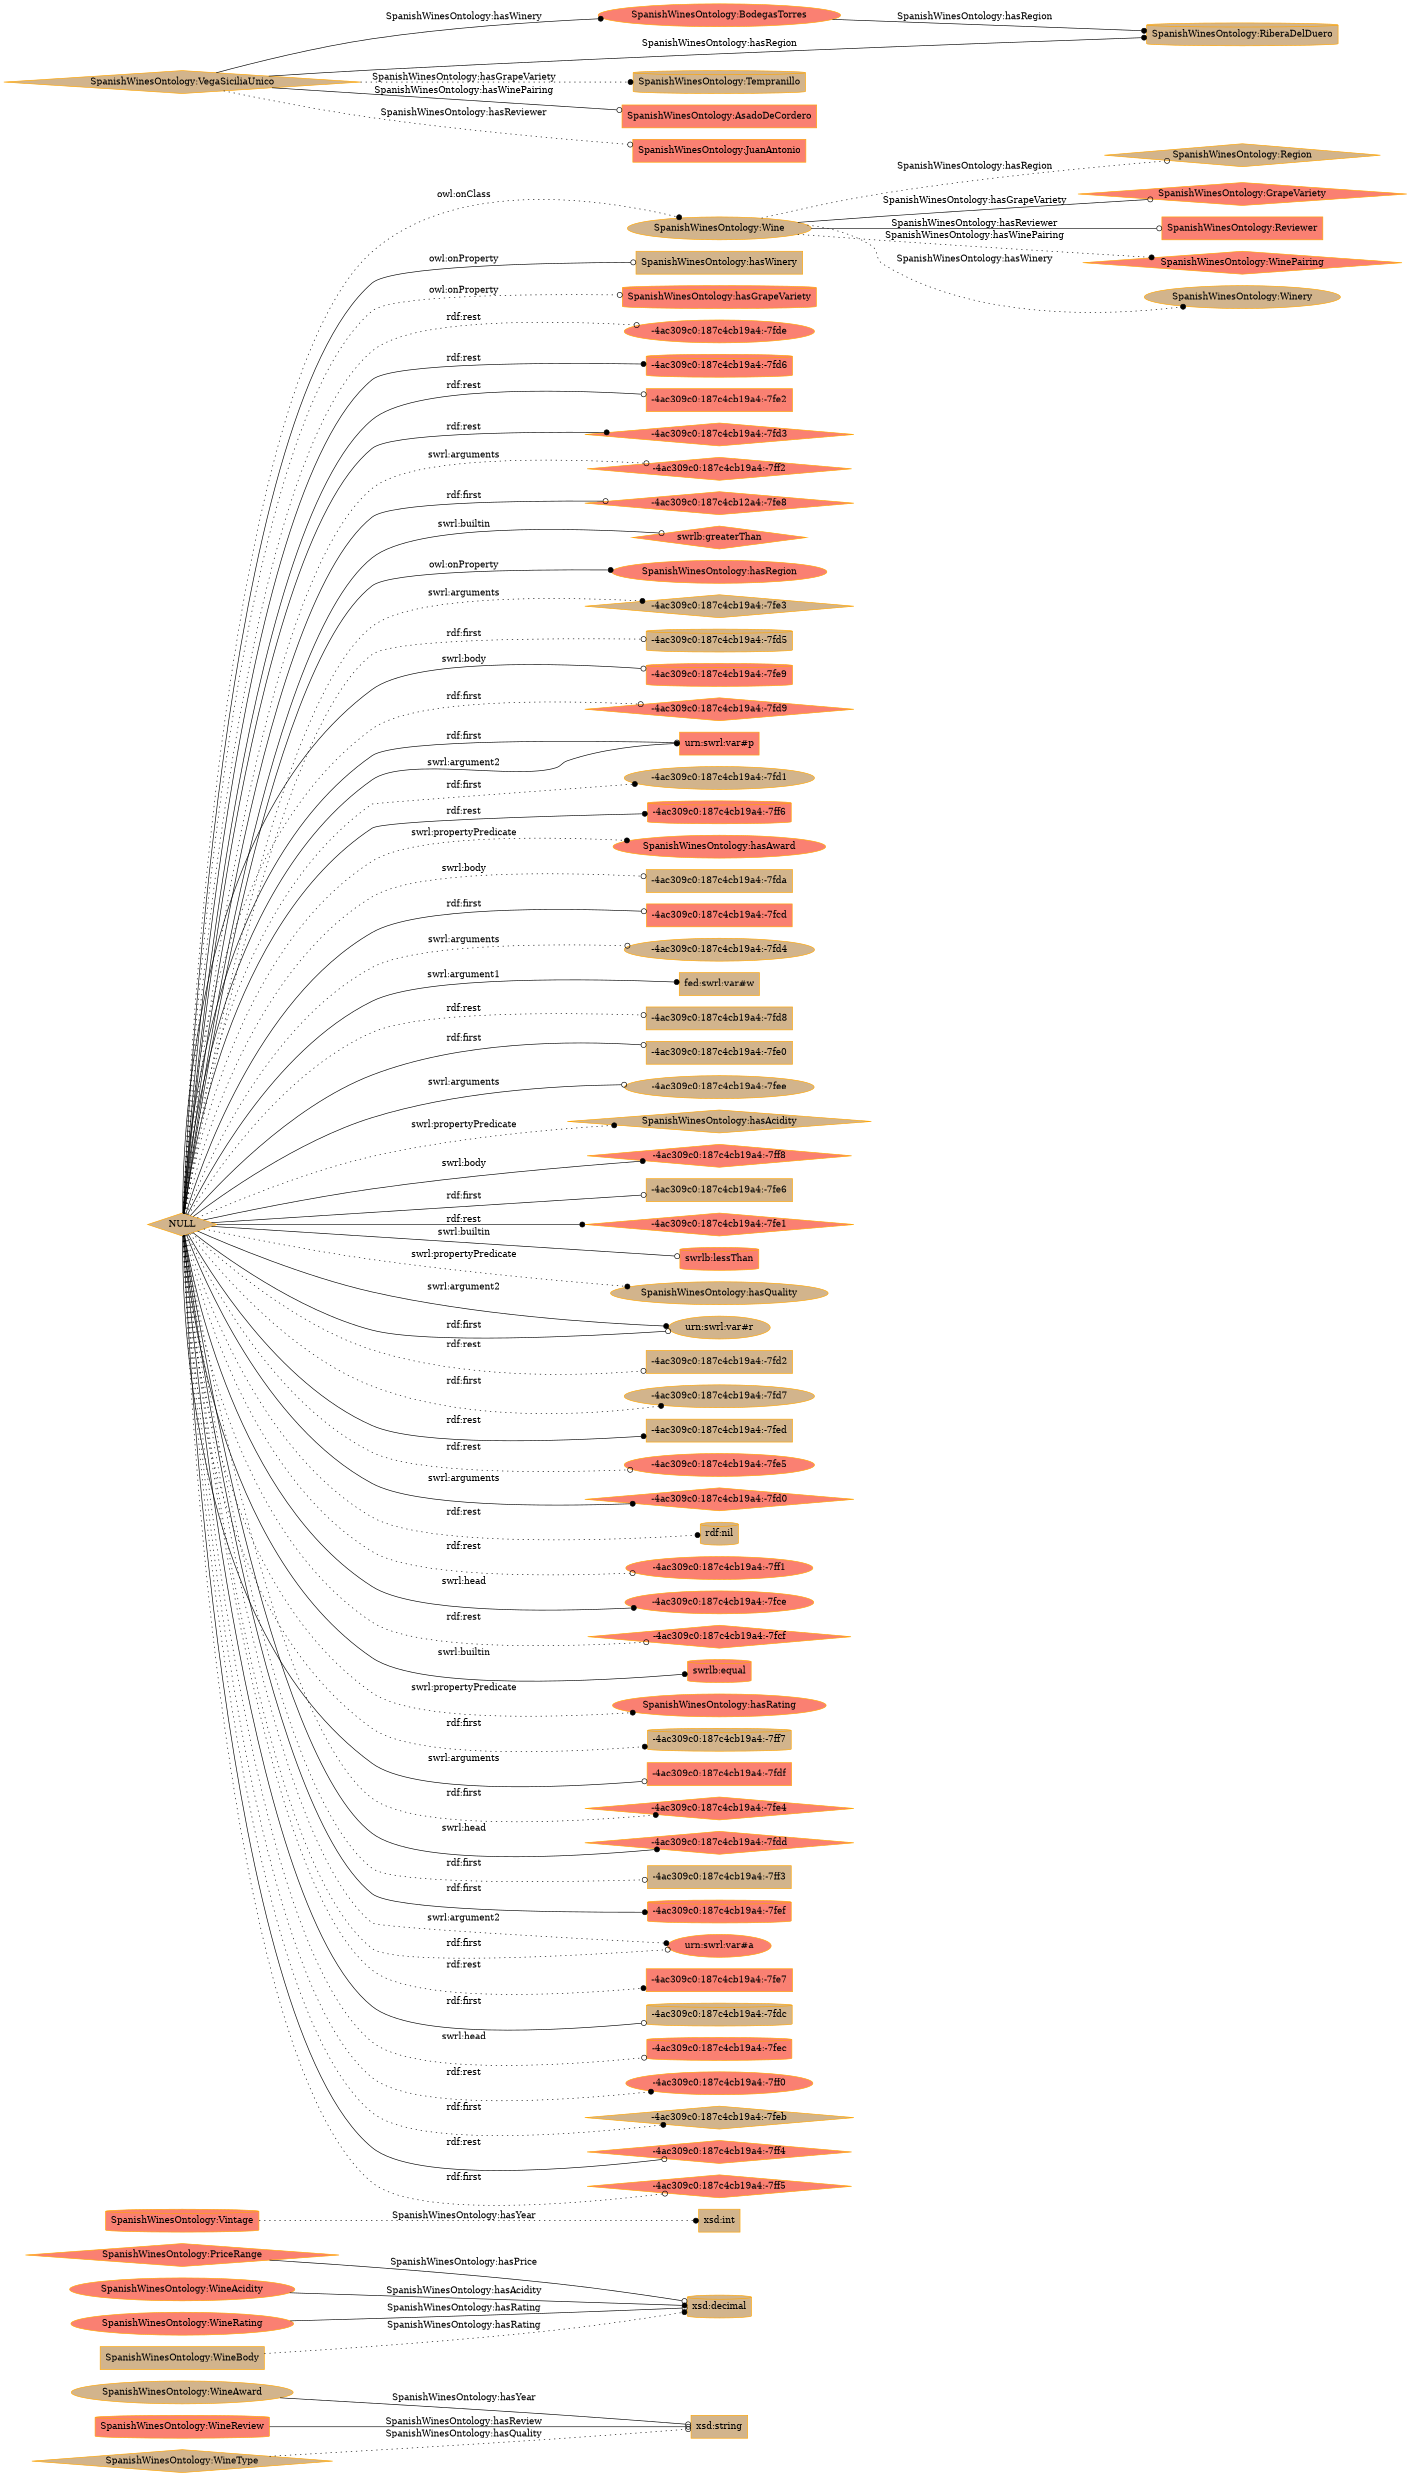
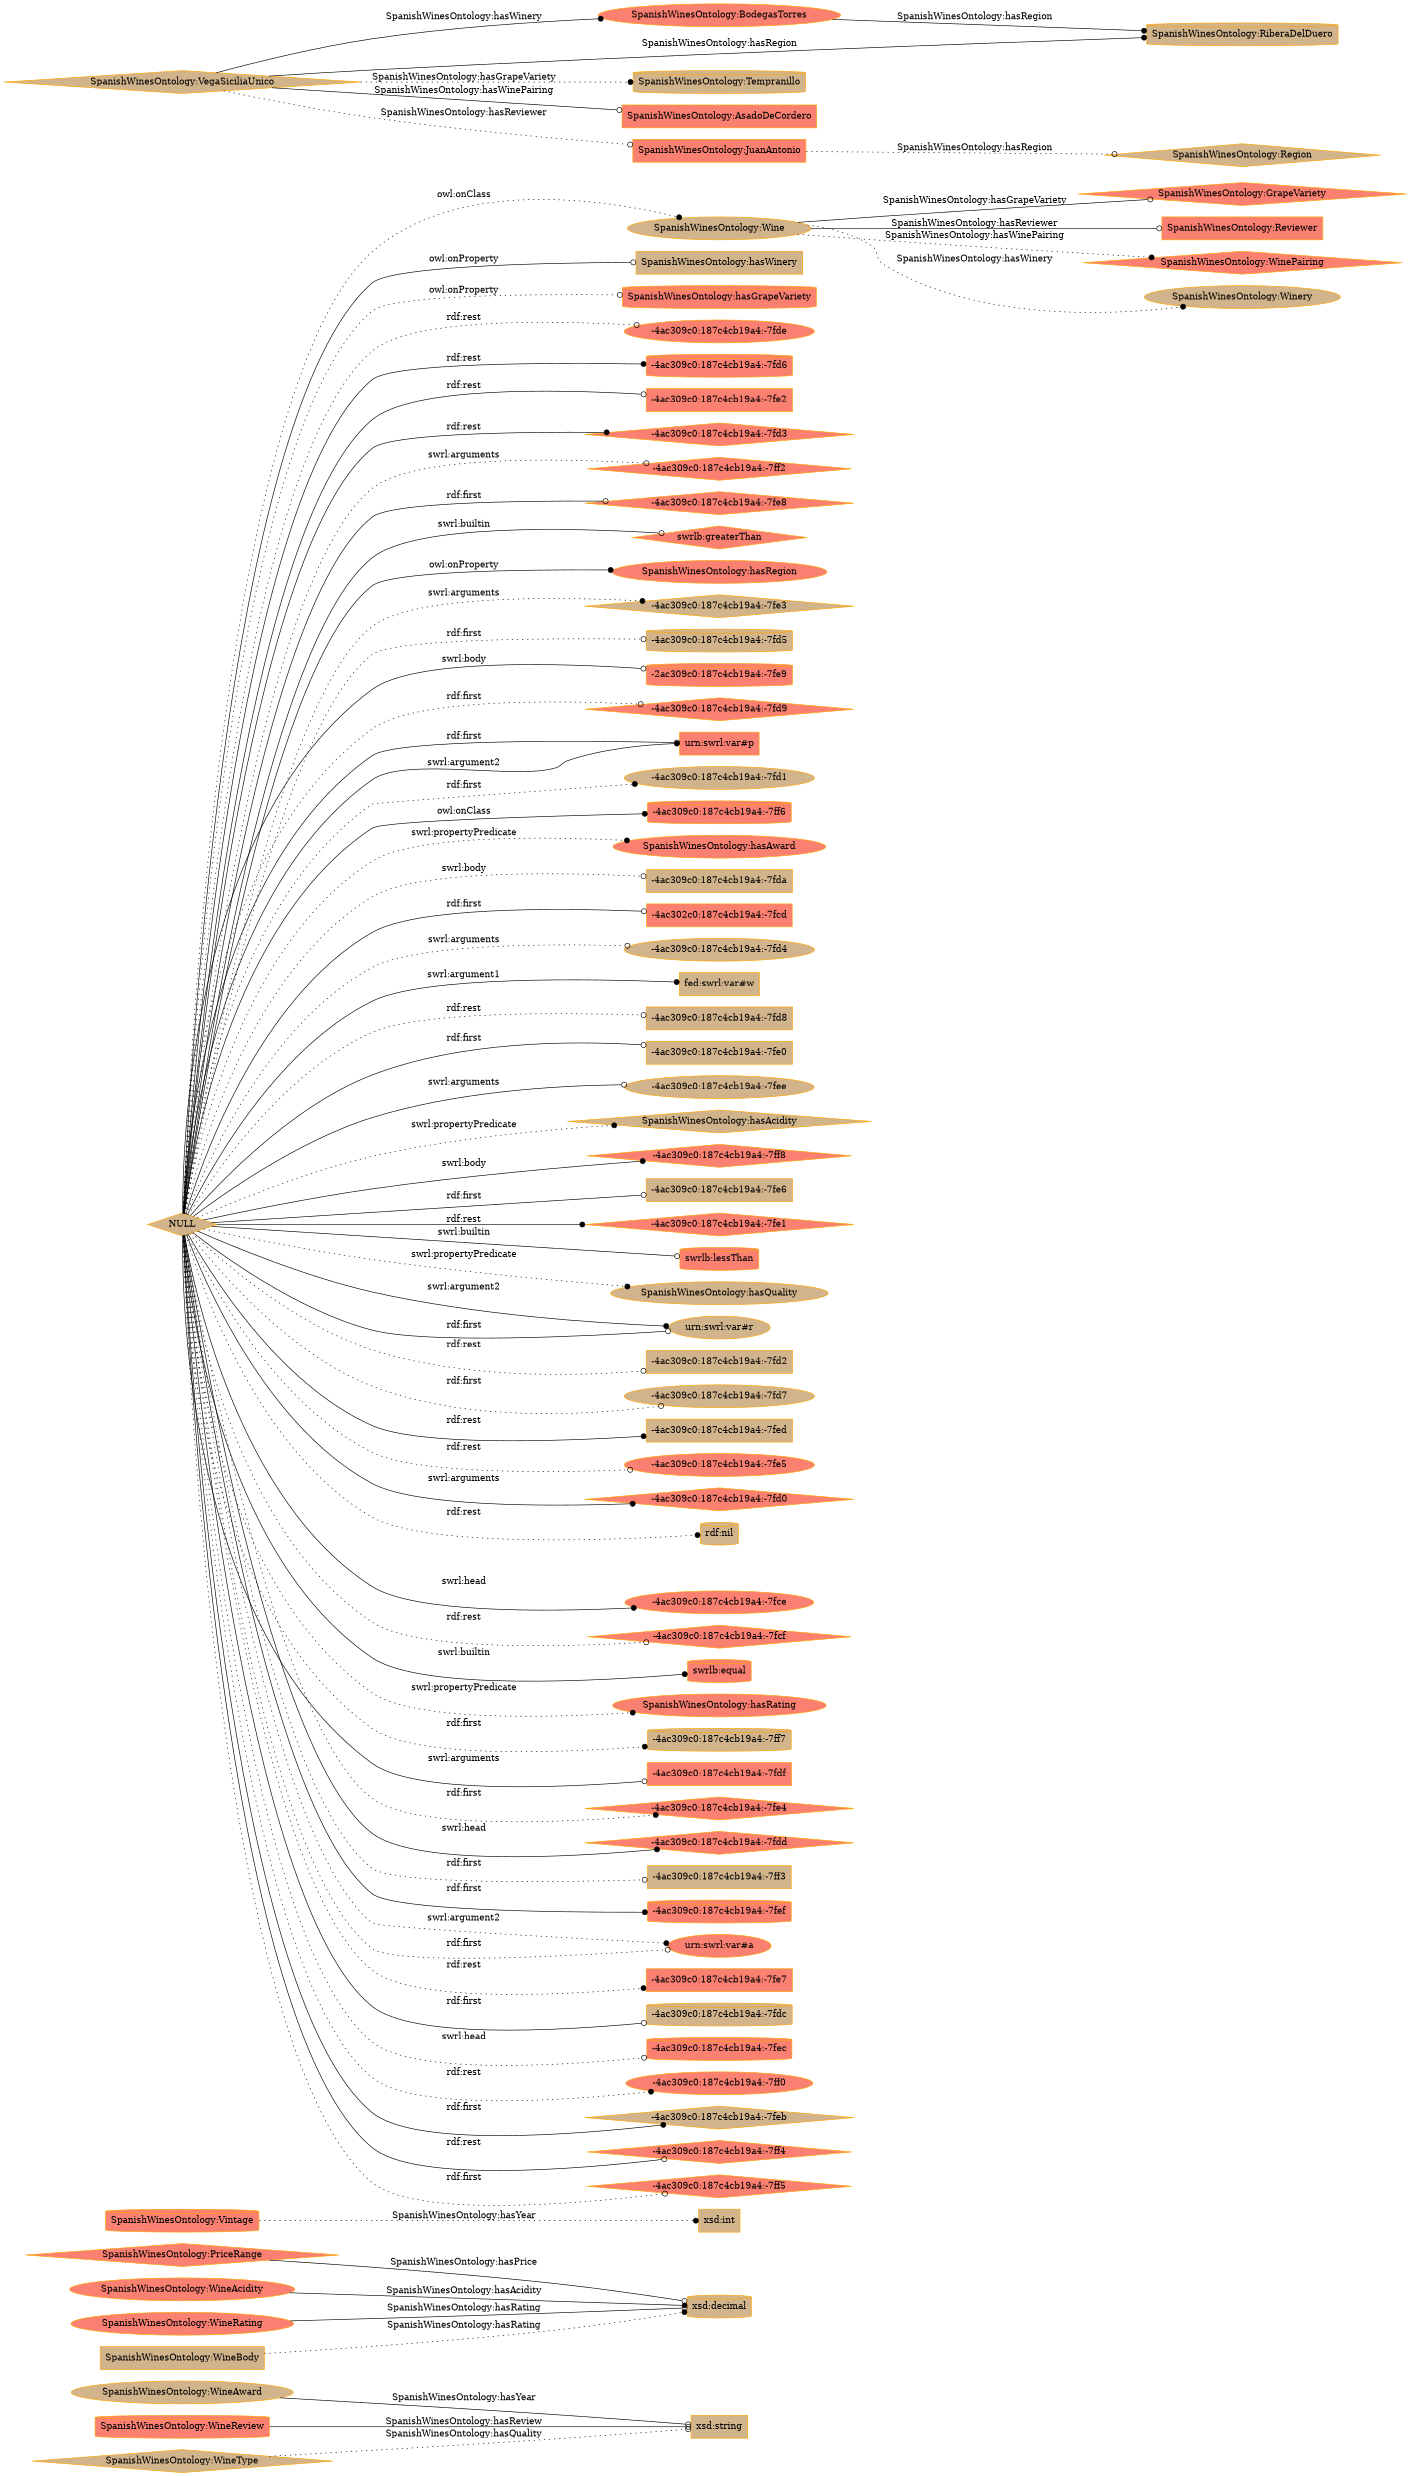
(962, 182) -> (959, 153)
(719, 503) -> (719, 503)
(719, 675) -> (719, 675)
(464, 811) -> (464, 811)
(719, 915) -> (719, 915)
(396, 1394) -> (396, 1394)
(719, 1568) -> none
(256, 1831) -> (256, 1831)
